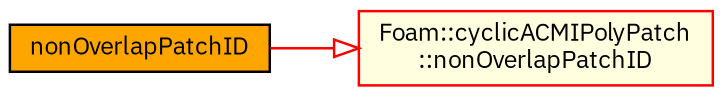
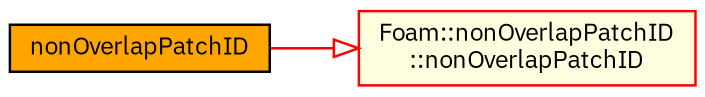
(536, 48) -> (527, 48)
